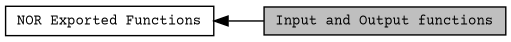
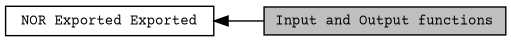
(110, 21) -> (110, 21)
